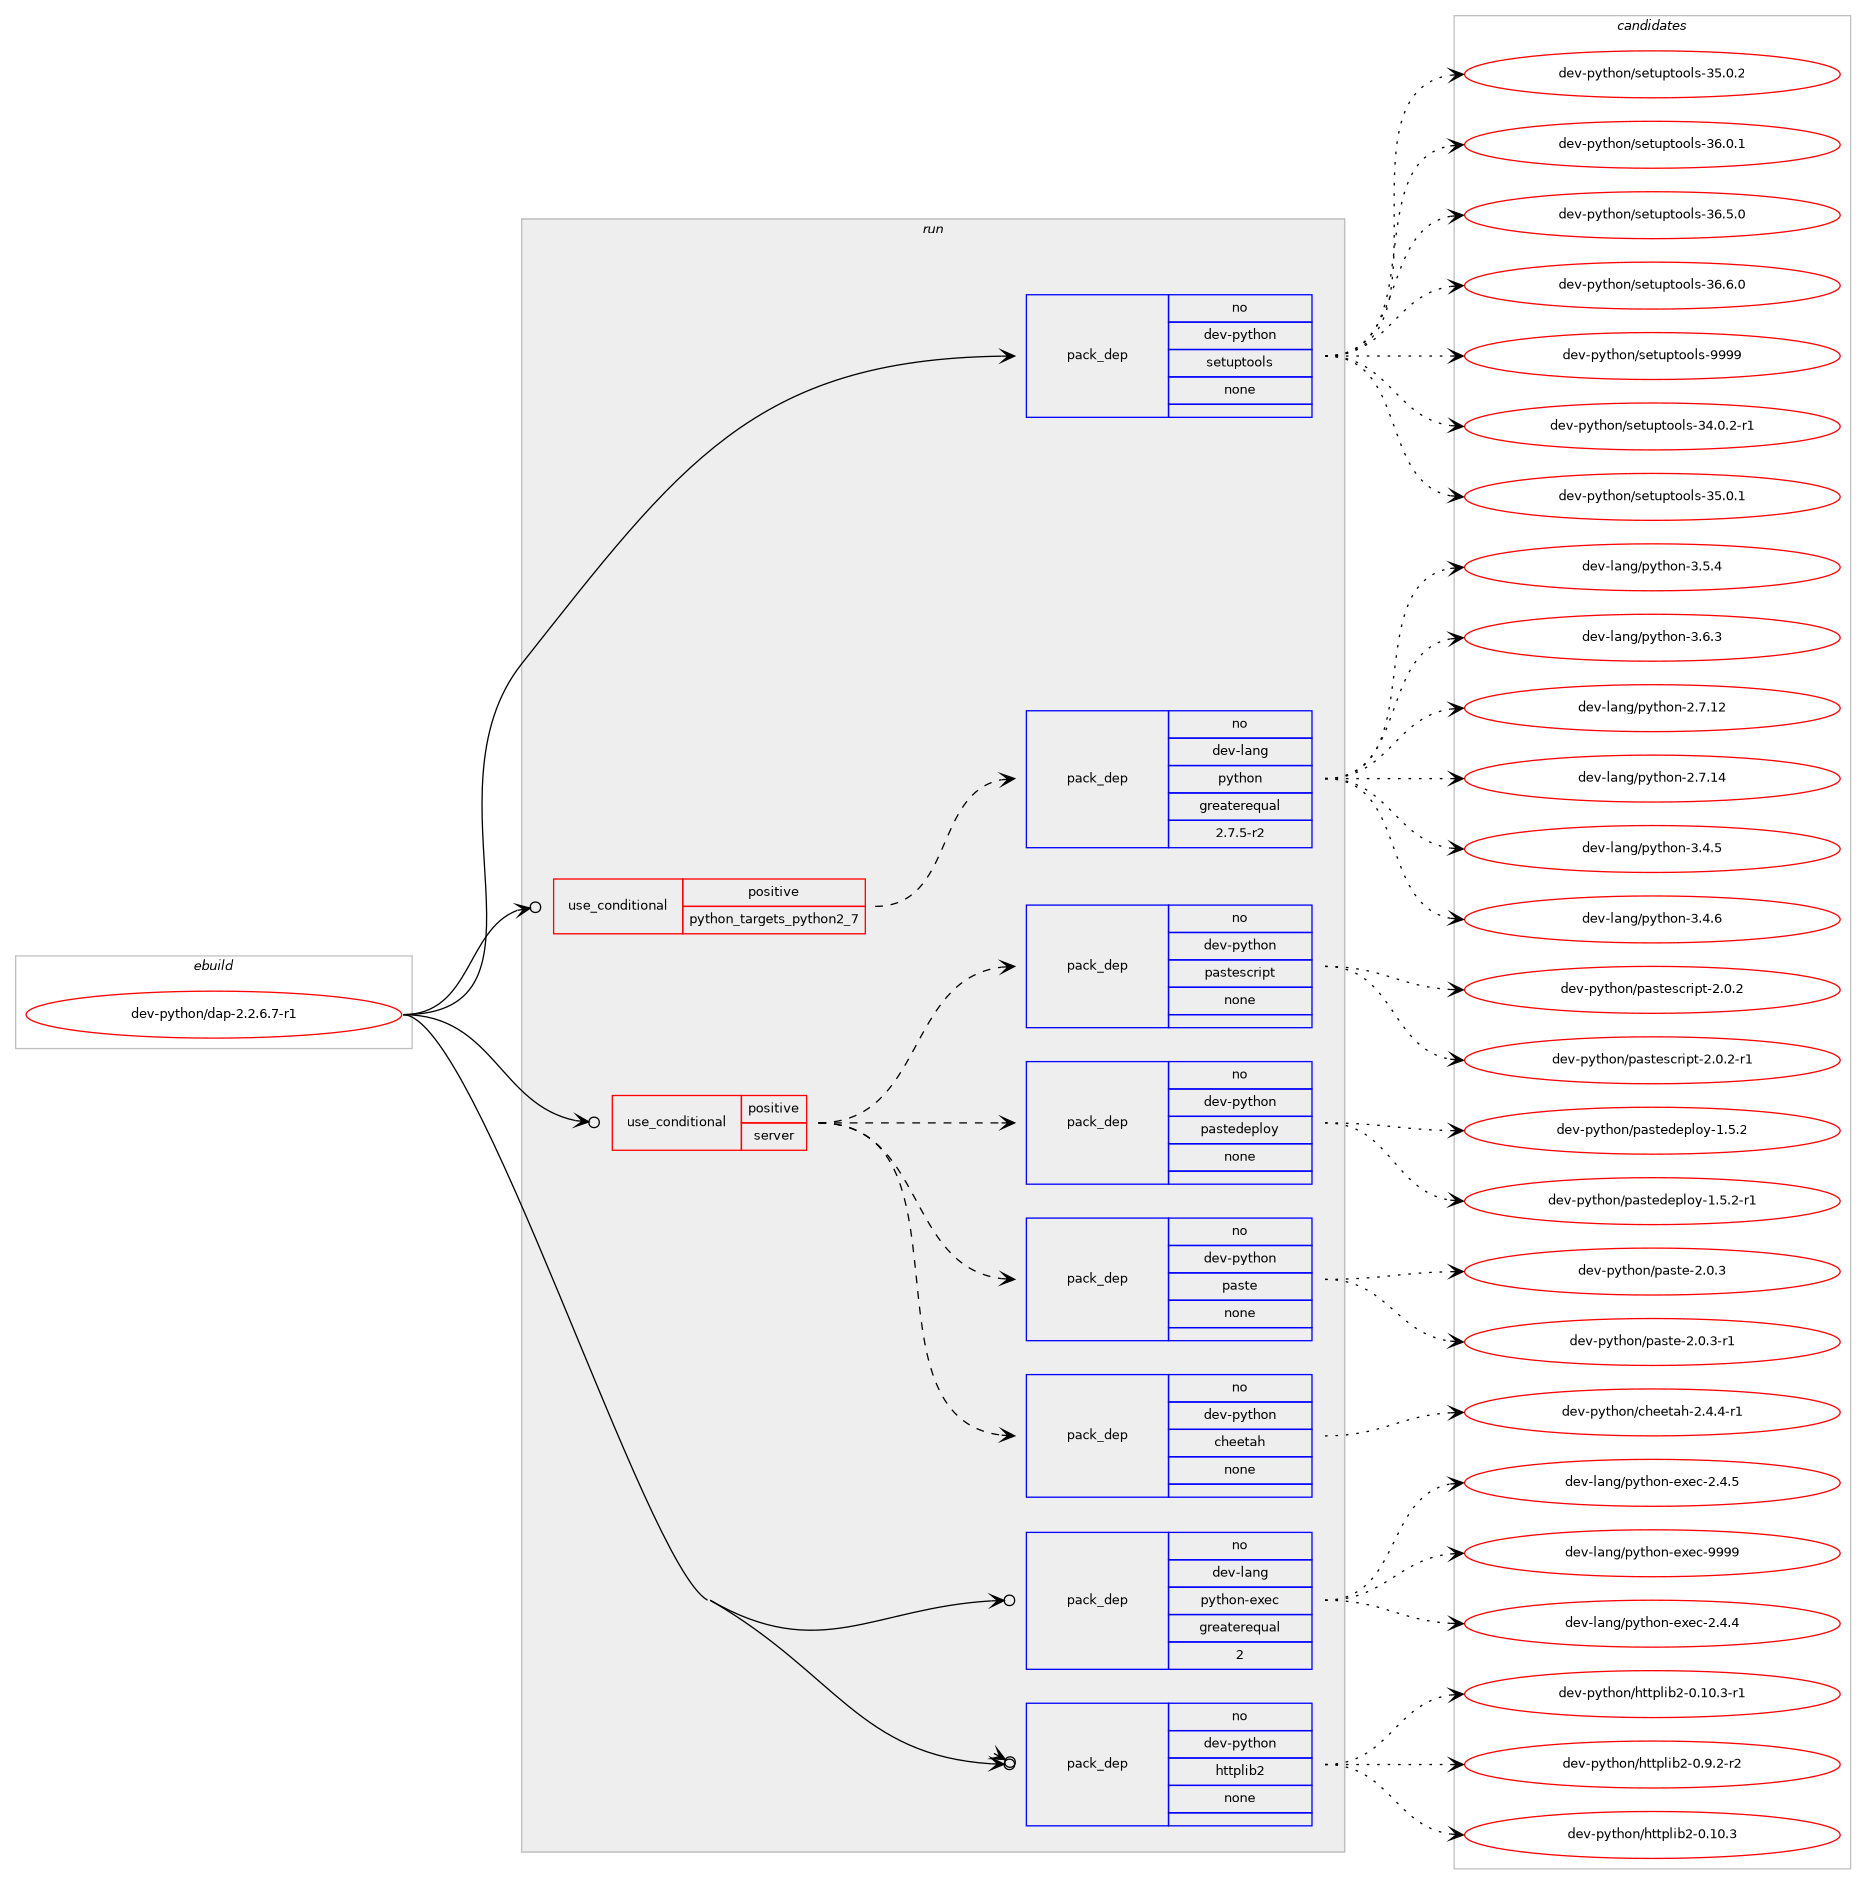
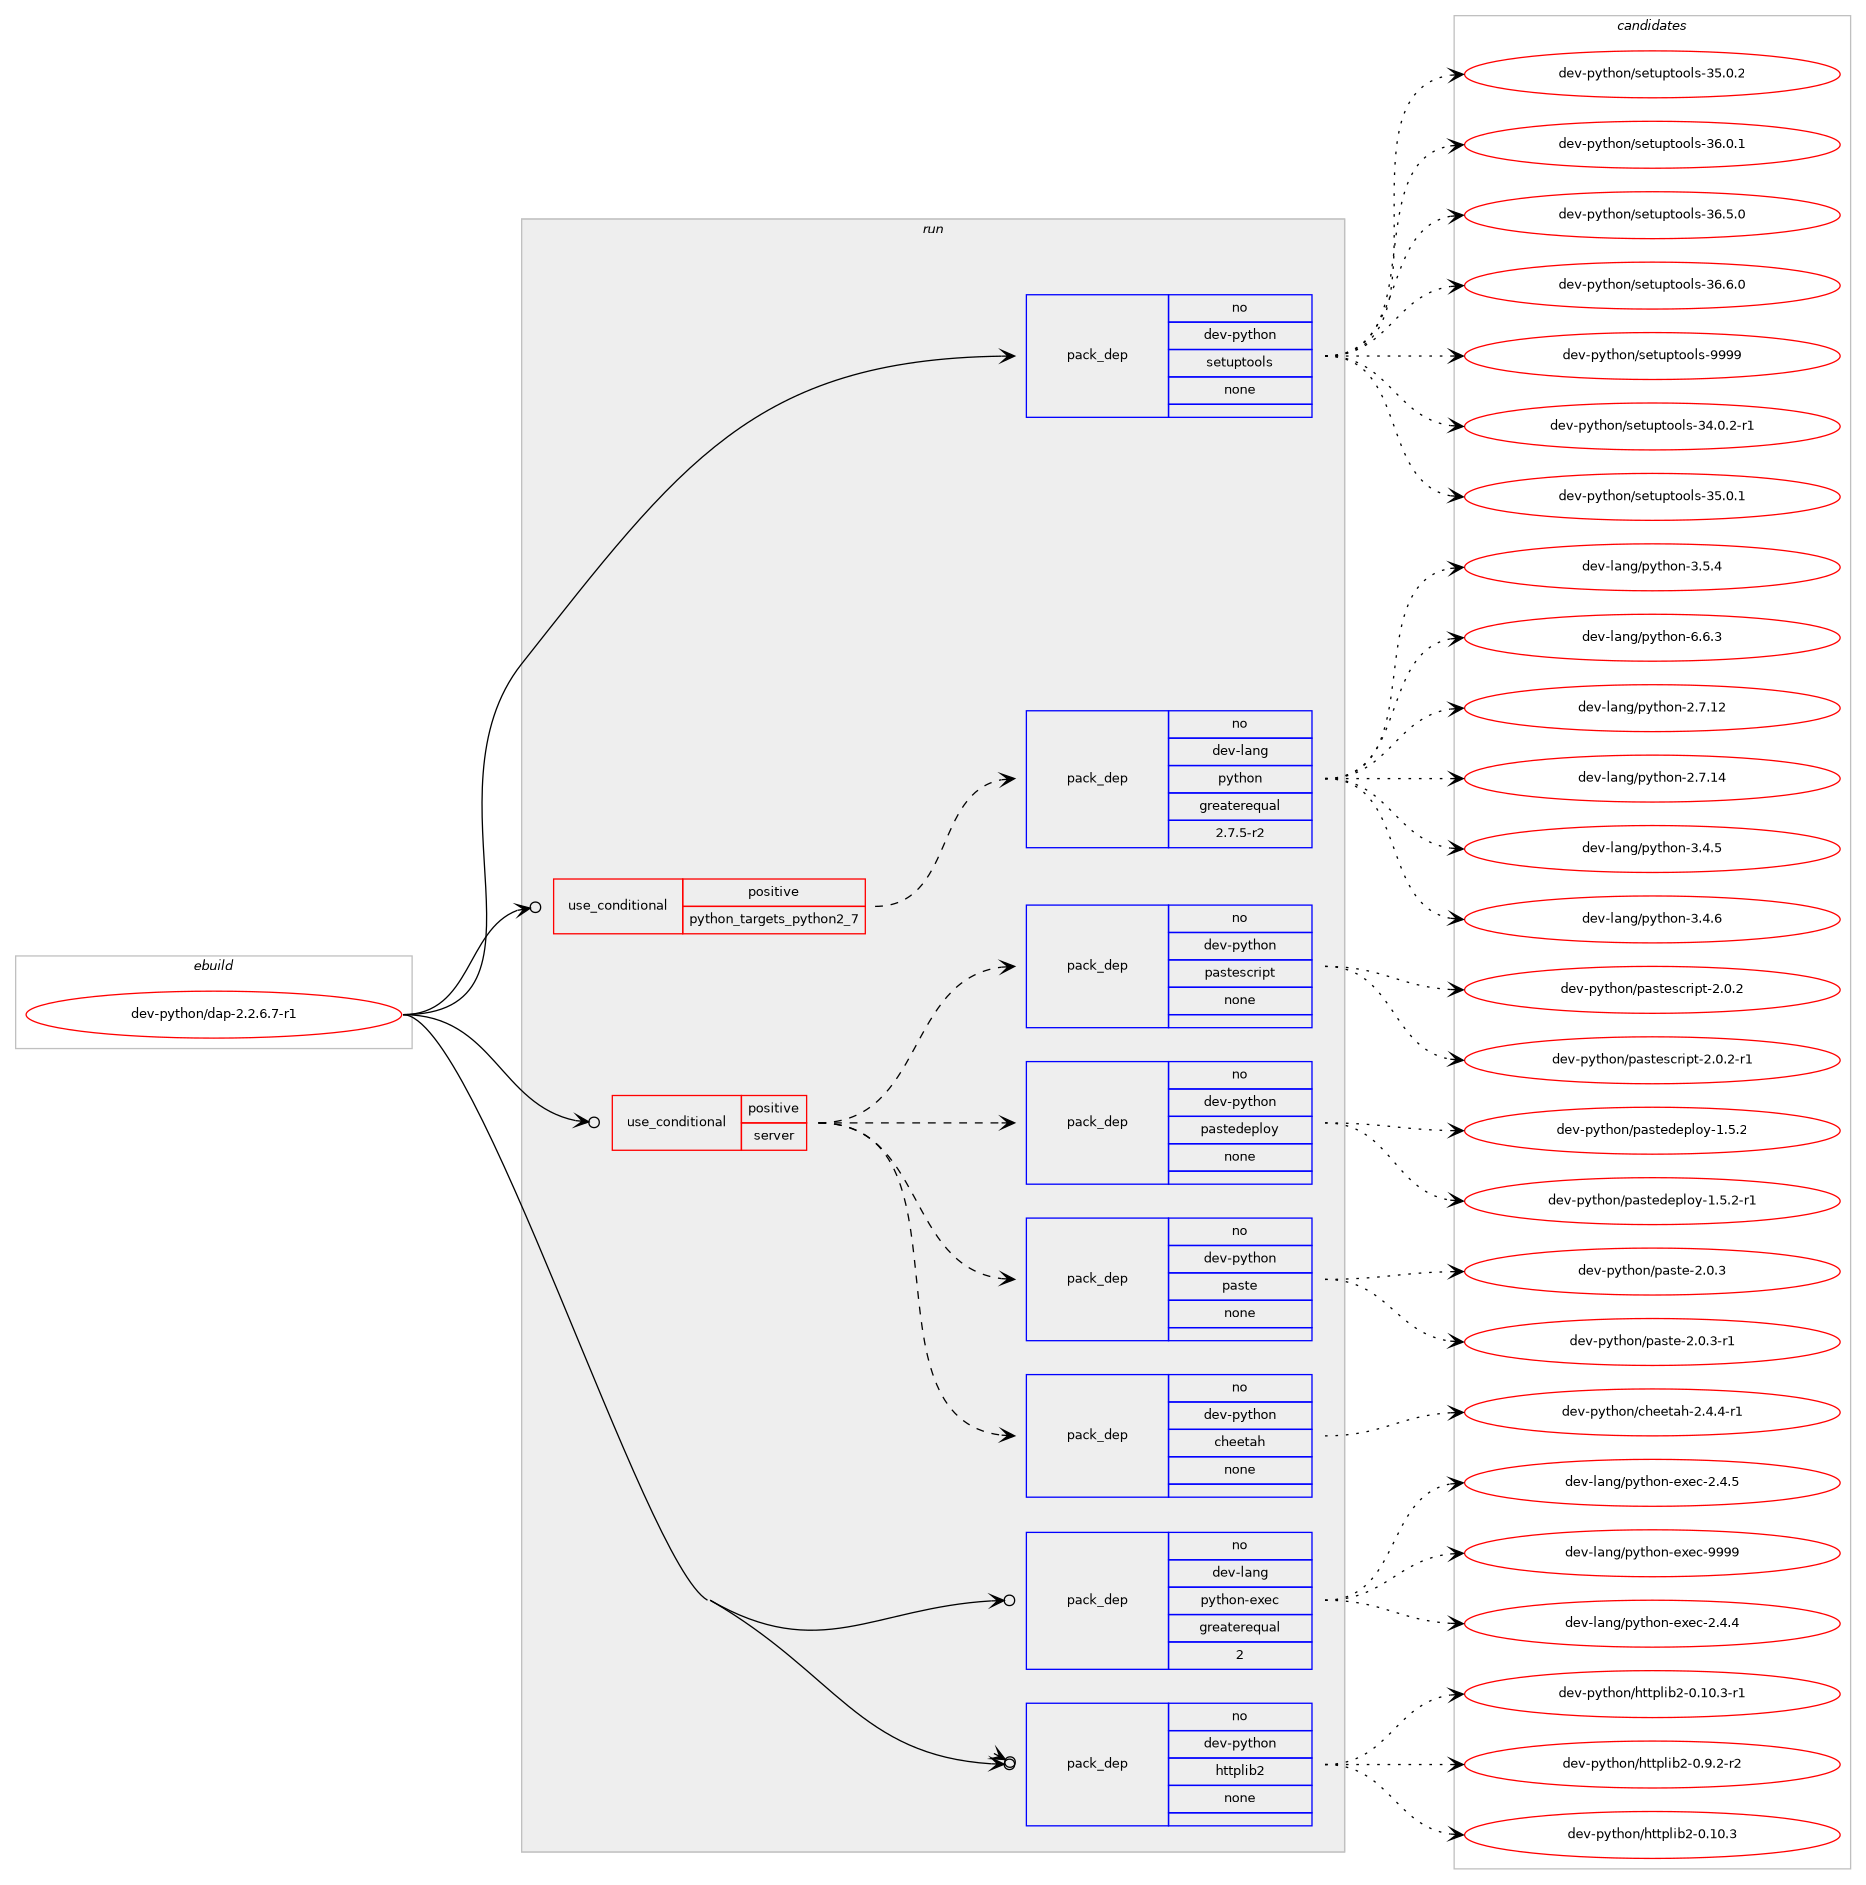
(1652, 638) -> (1652, 638)
